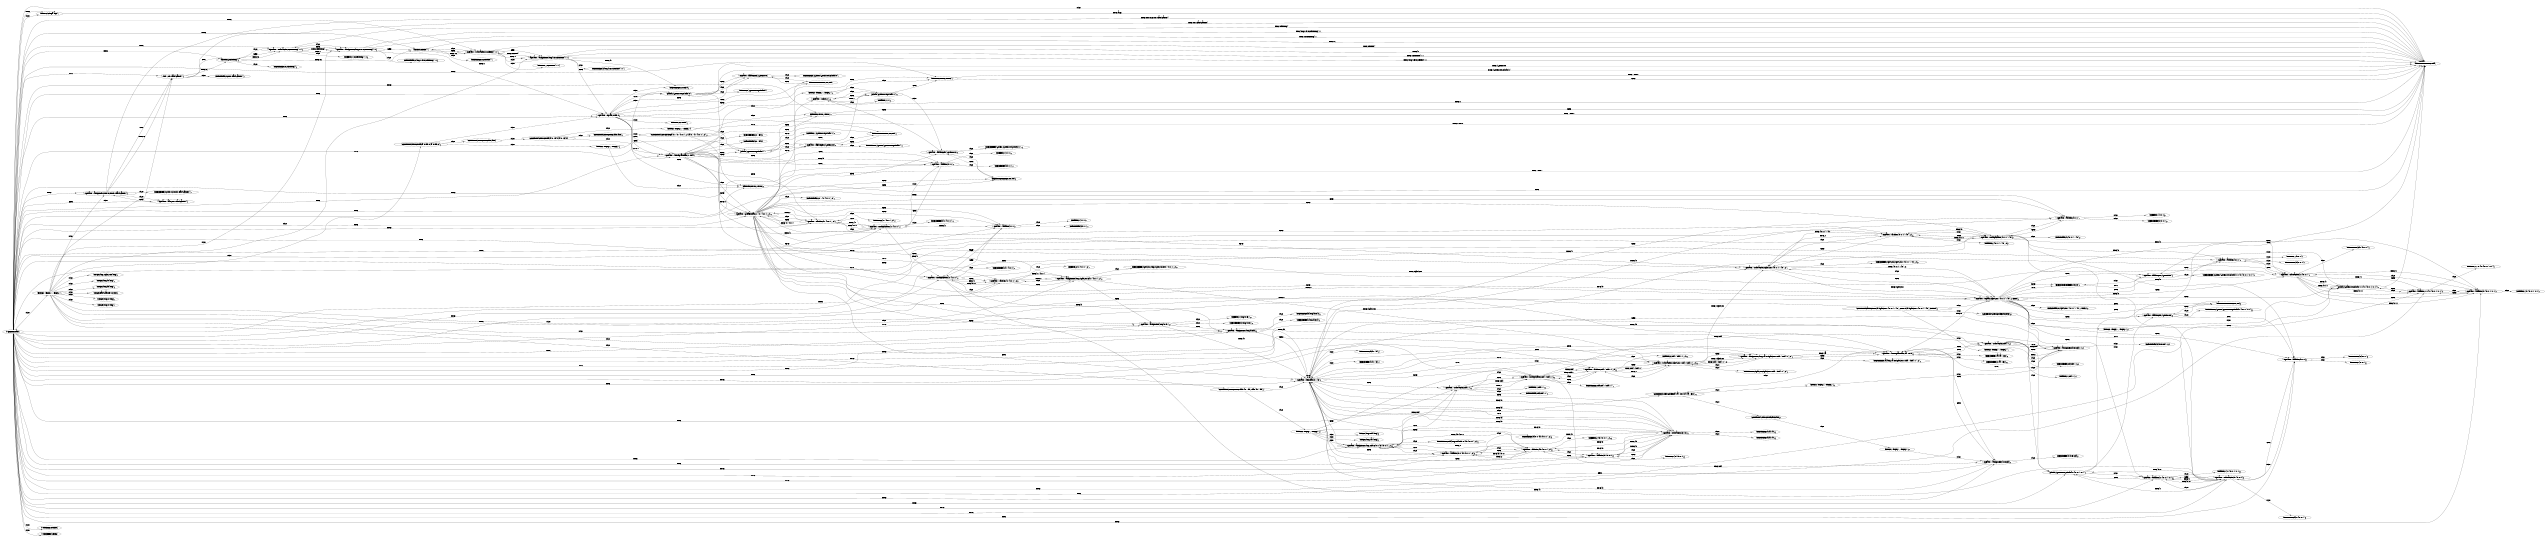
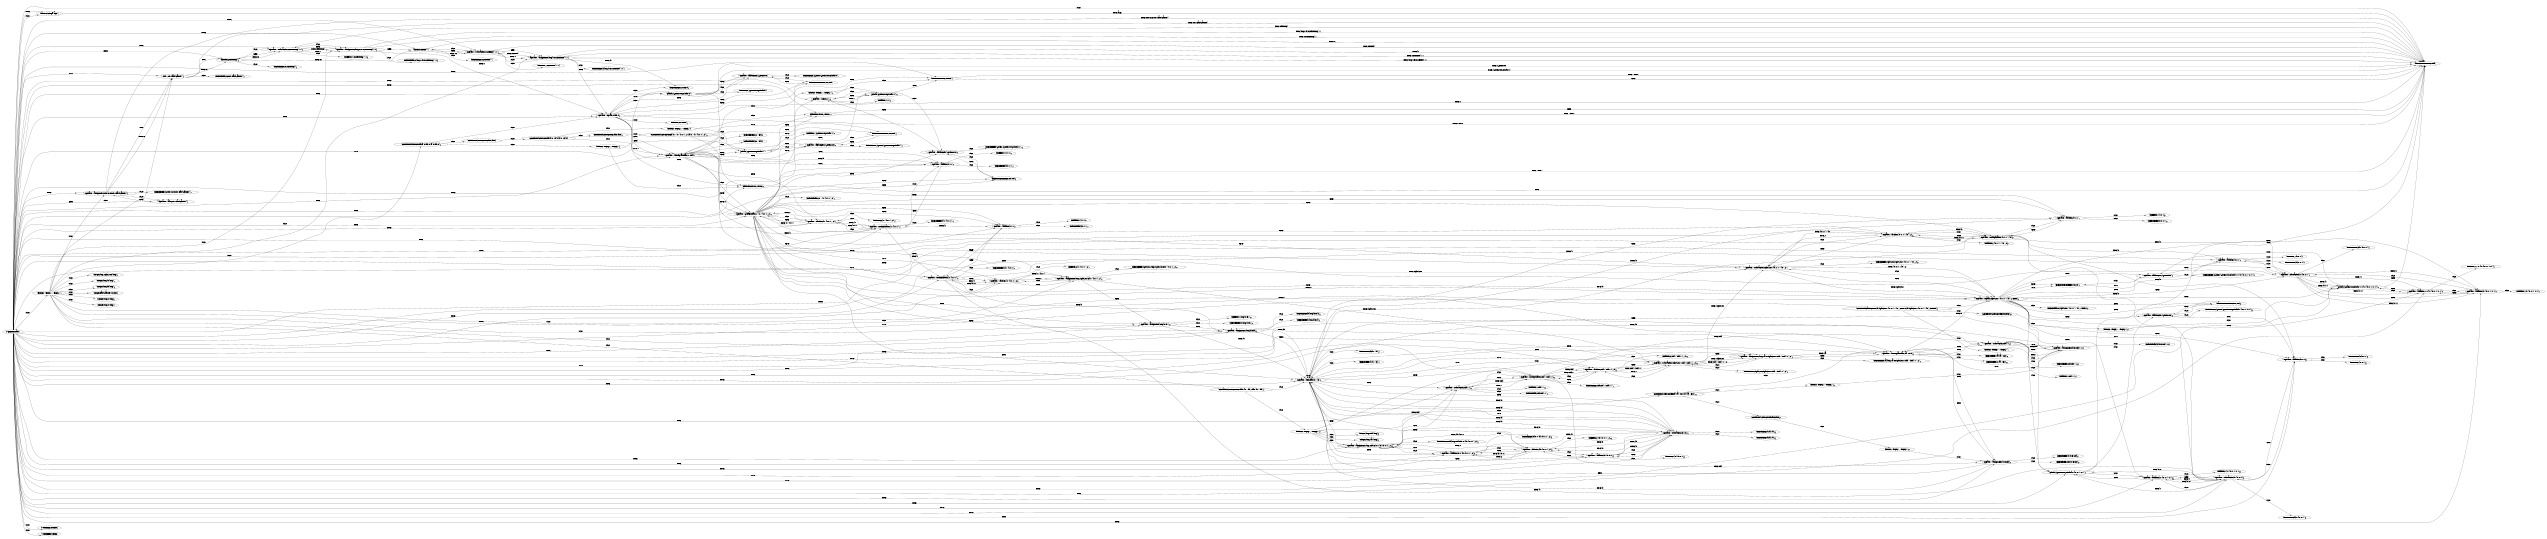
none -> (299, 82)
(2068, 237) -> none
none -> (2068, 462)
